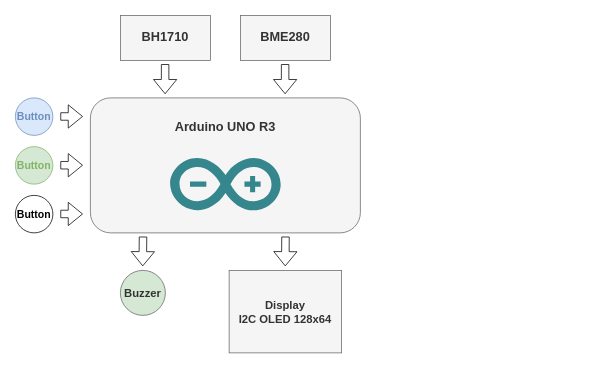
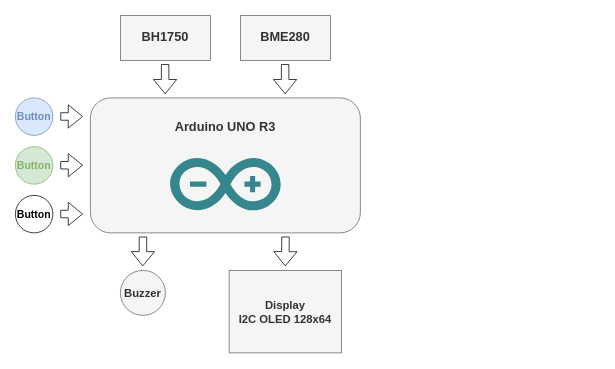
(165, 38) -> (165, 38)
(143, 293) -> (143, 293)
